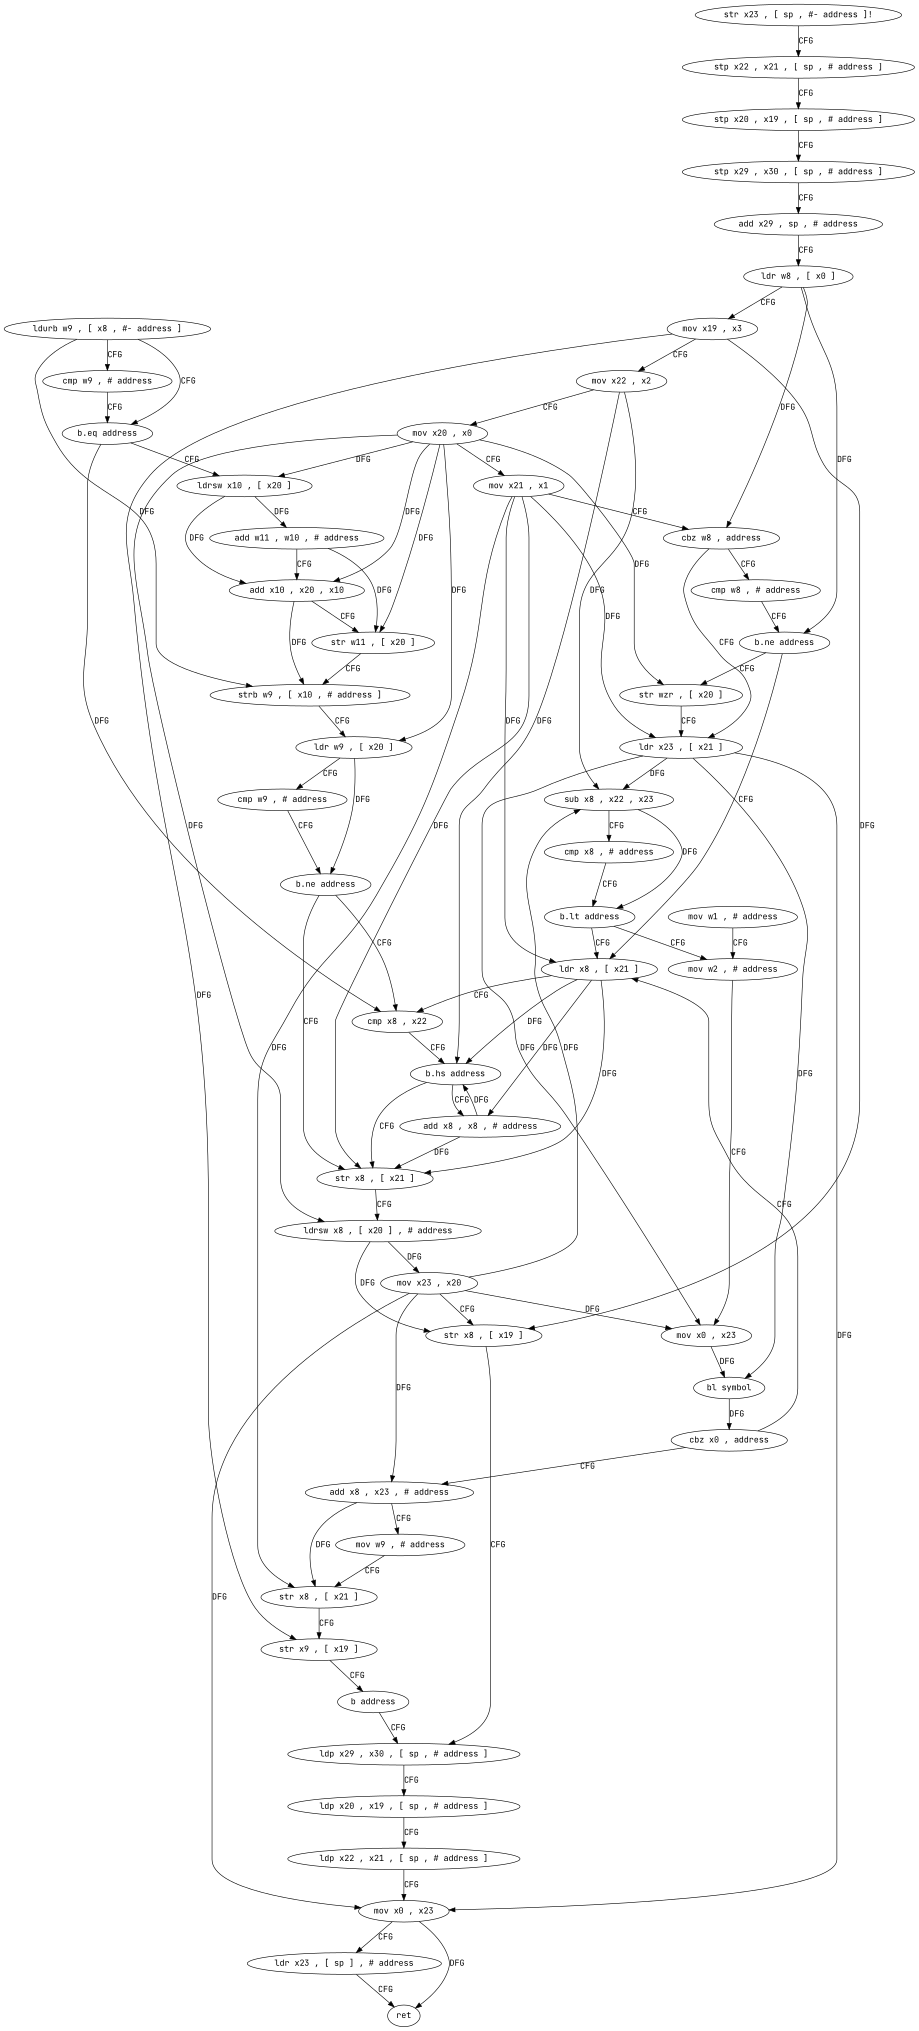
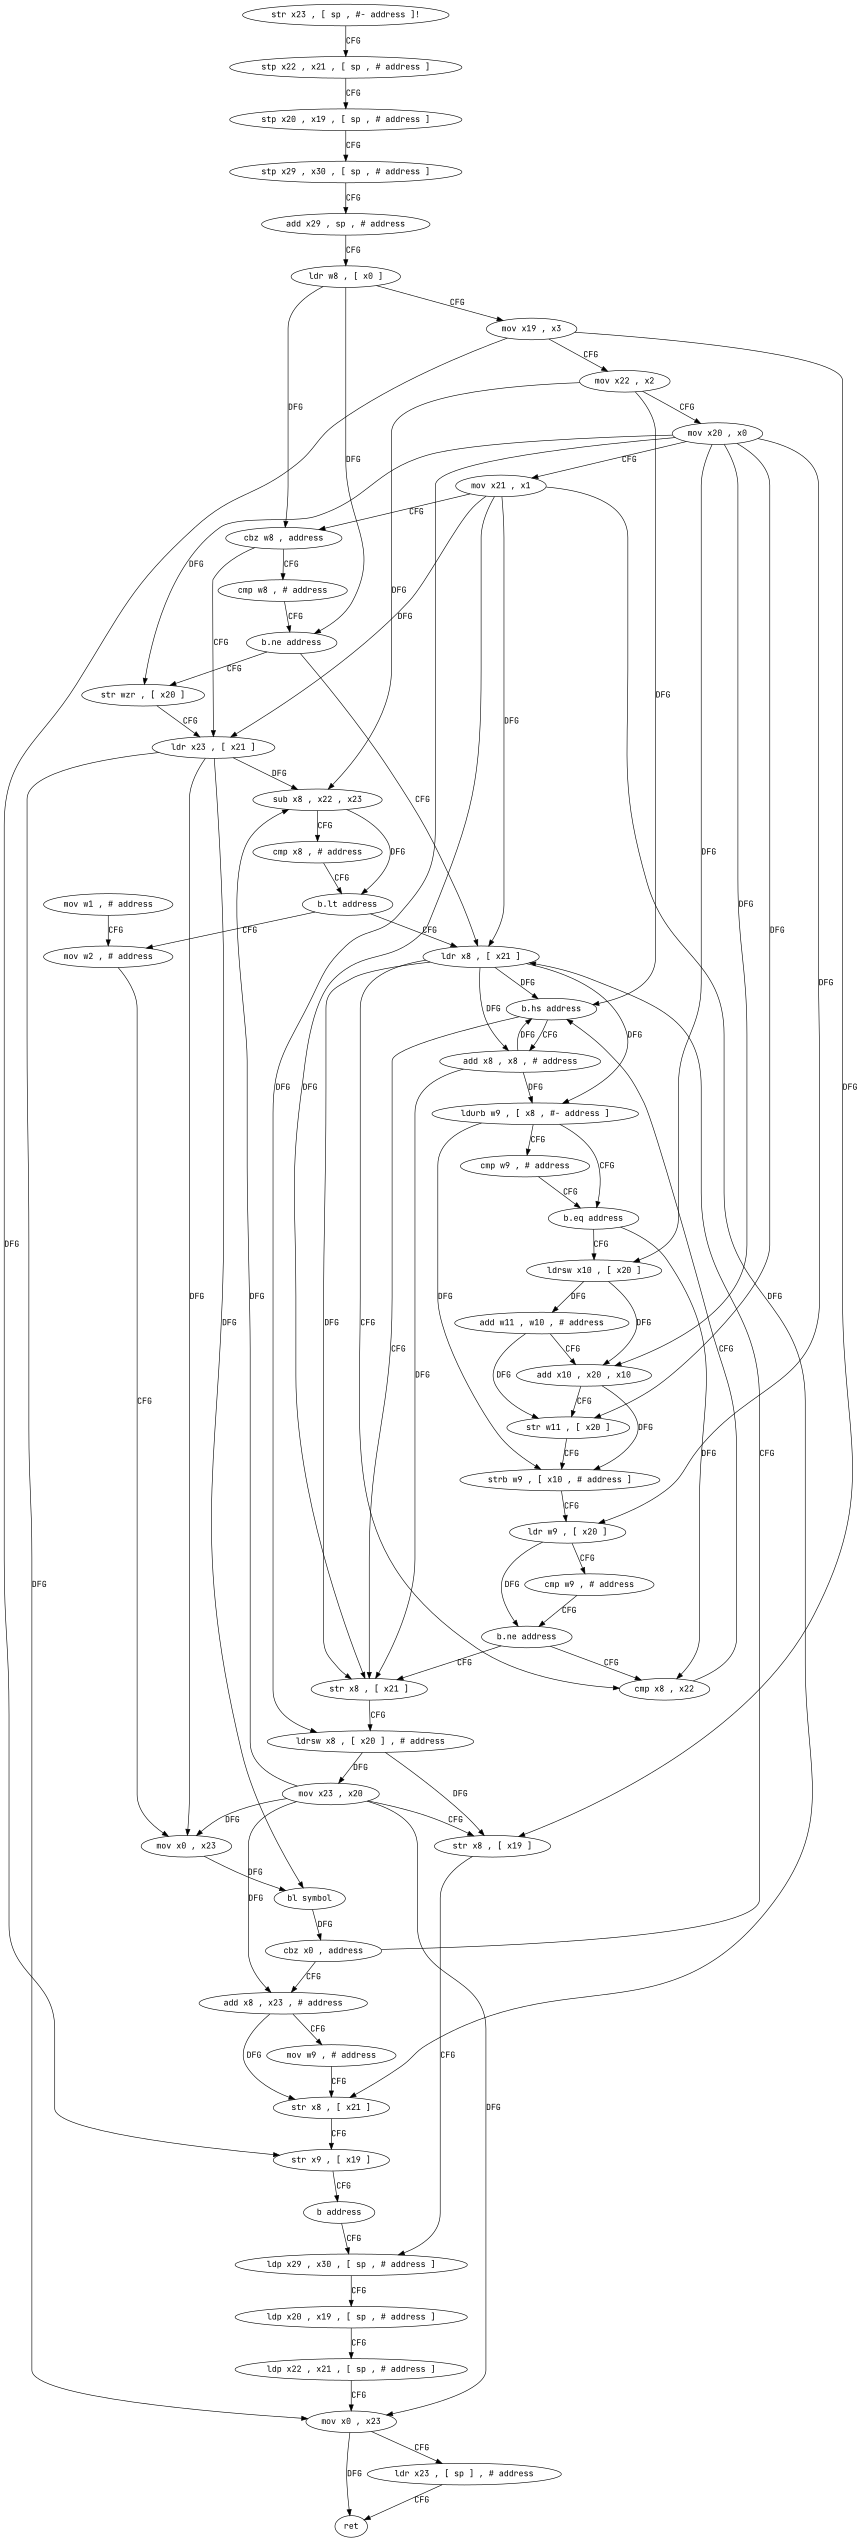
none -> (621, 1019)
none -> (527, 1085)
